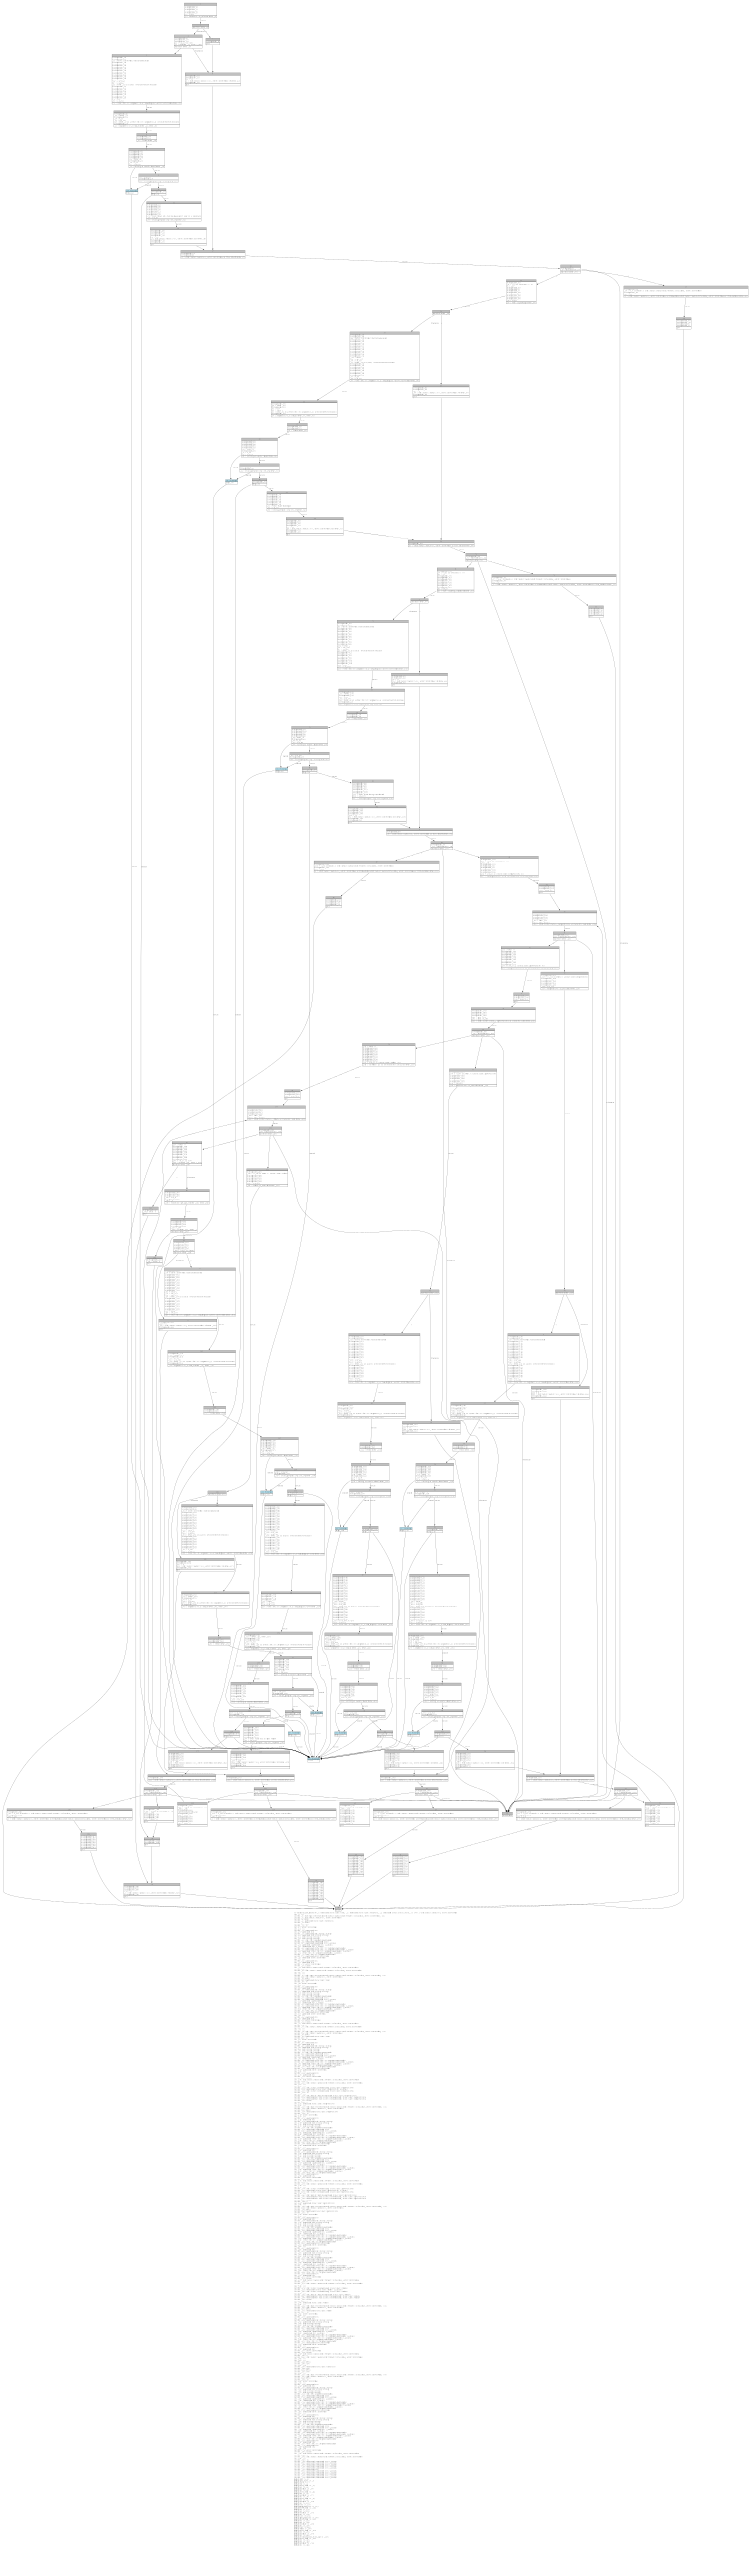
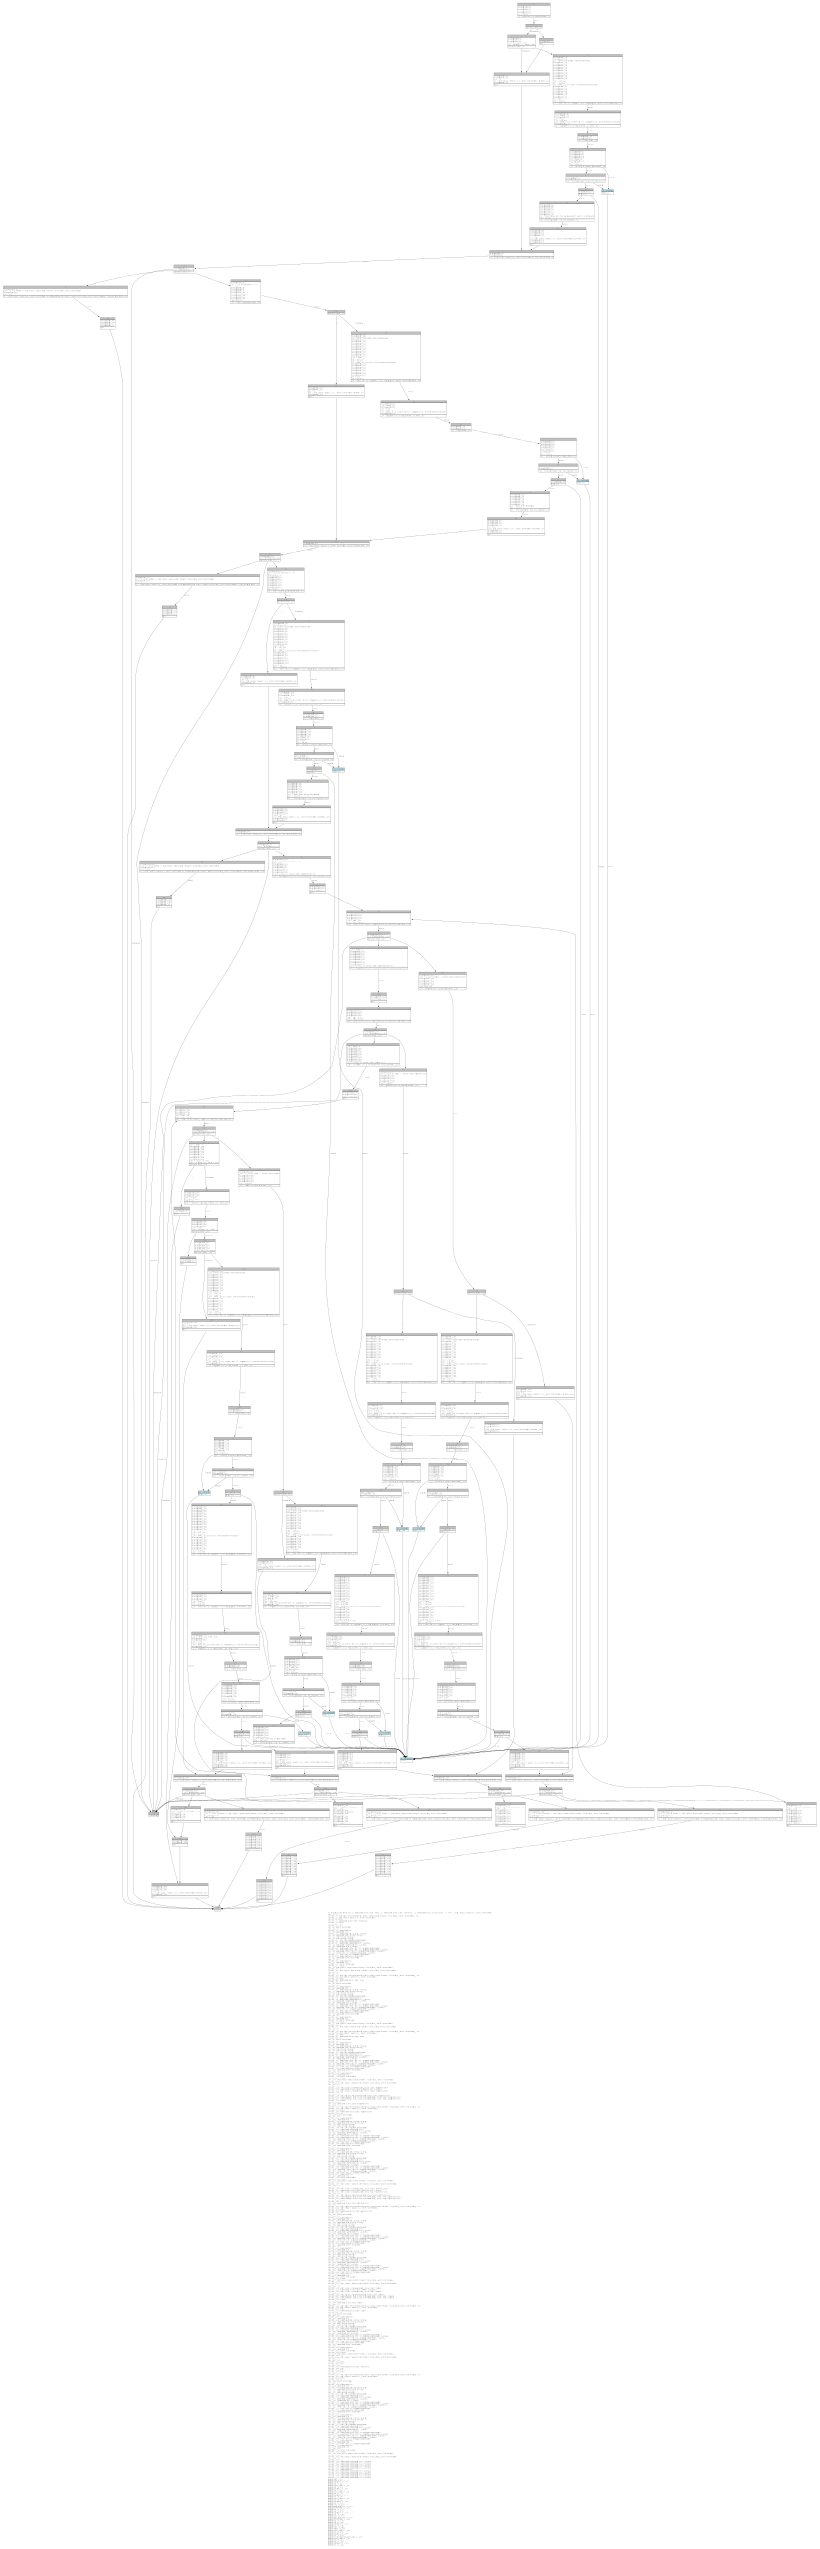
(414, 1734) -> none
